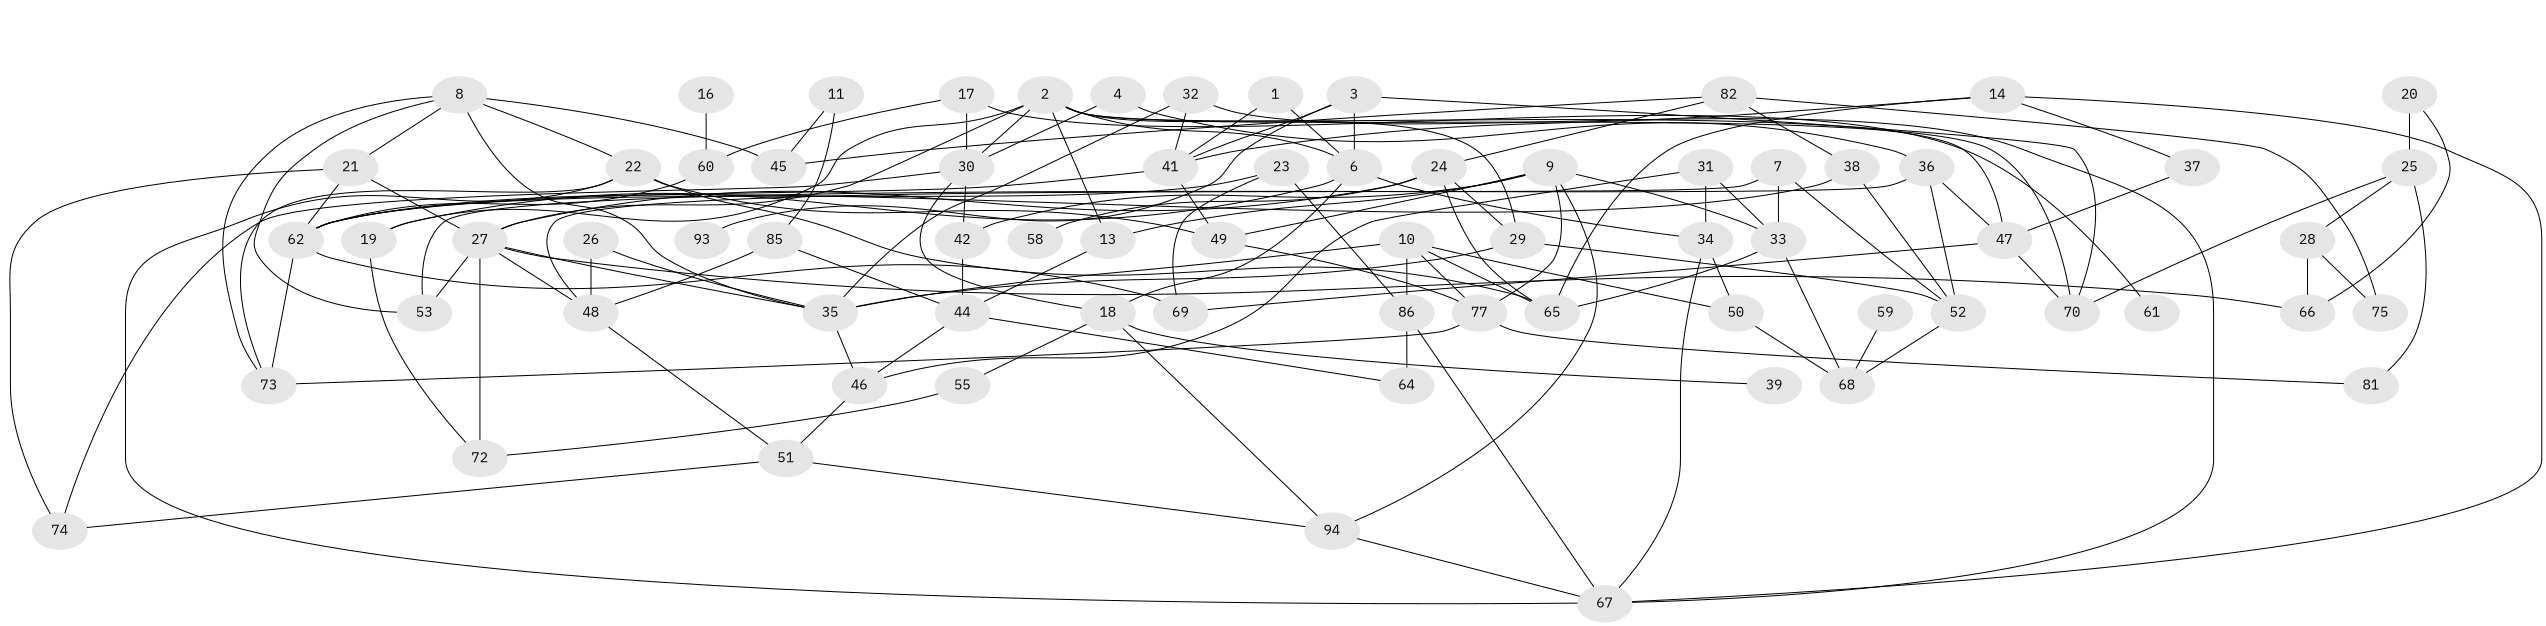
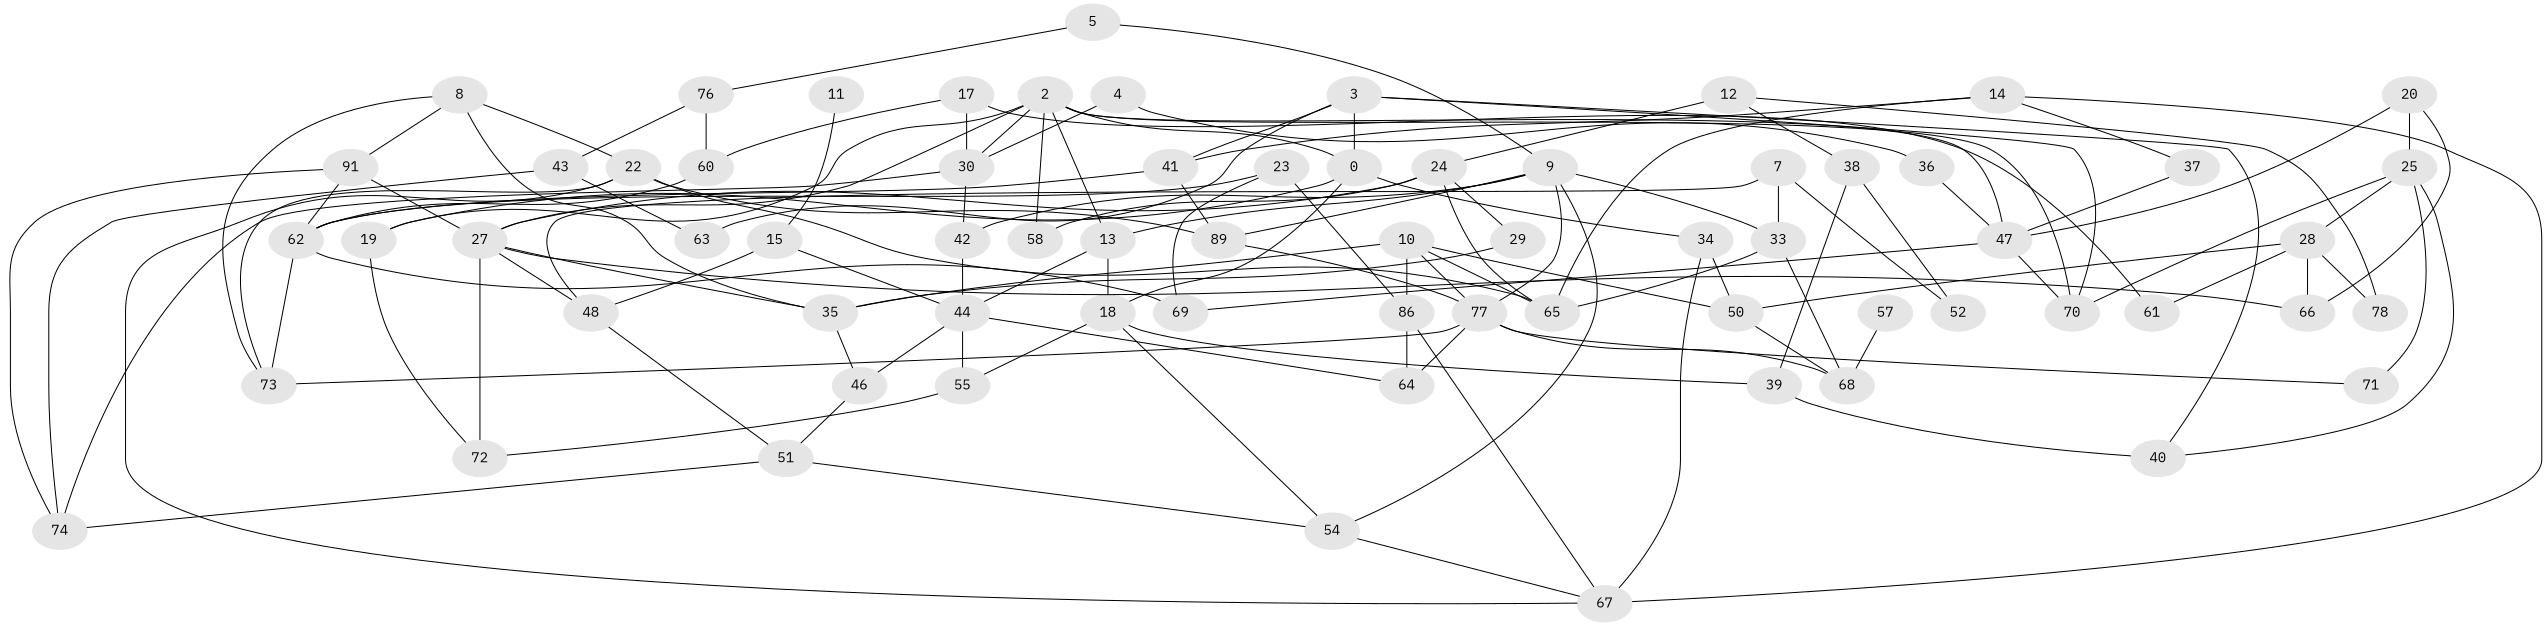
none -> (1093, 22)
(706, 95) -> (706, 95)
(1191, 95) -> none
(1276, 95) -> none
(1729, 95) -> (1729, 95)
(1314, 121) -> (1040, 168)
(351, 168) -> (351, 168)
none -> (561, 168)
(779, 168) -> none
(1354, 168) -> (1354, 168)
(1706, 168) -> none
none -> (2217, 190)
(1074, 203) -> (1817, 268)
(591, 240) -> none
(702, 240) -> (702, 240)
(775, 240) -> (775, 240)
(1219, 240) -> (1219, 240)
(1942, 240) -> none
(1762, 271) -> none
none -> (2021, 273)
(954, 277) -> (1108, 277)
none -> (2230, 277)
(424, 313) -> none
(1885, 313) -> (1885, 313)
(2380, 313) -> (2380, 313)
none -> (963, 349)
none -> (1443, 349)
(1903, 349) -> (1663, 349)
(2371, 386) -> (2371, 386)
none -> (2158, 458)
(1332, 531) -> (1332, 531)
